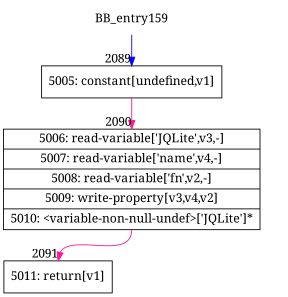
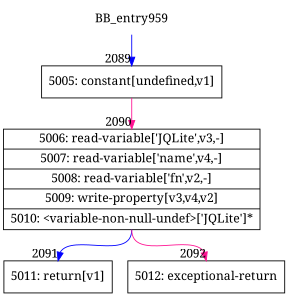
(132, 19) -> (132, 19)
(99, 246) -> (99, 246)
none -> (206, 277)
